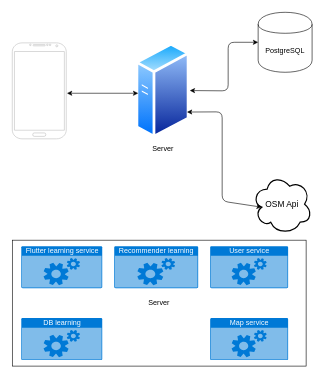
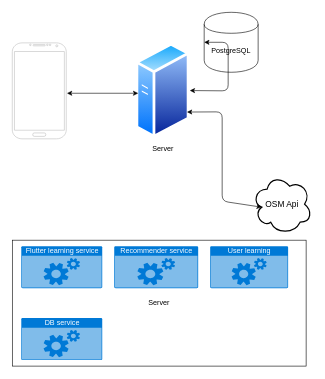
(285, 42) -> (231, 42)
(157, 251) -> (157, 251)
(250, 251) -> (250, 251)
(62, 323) -> (62, 323)
(249, 339) -> none
